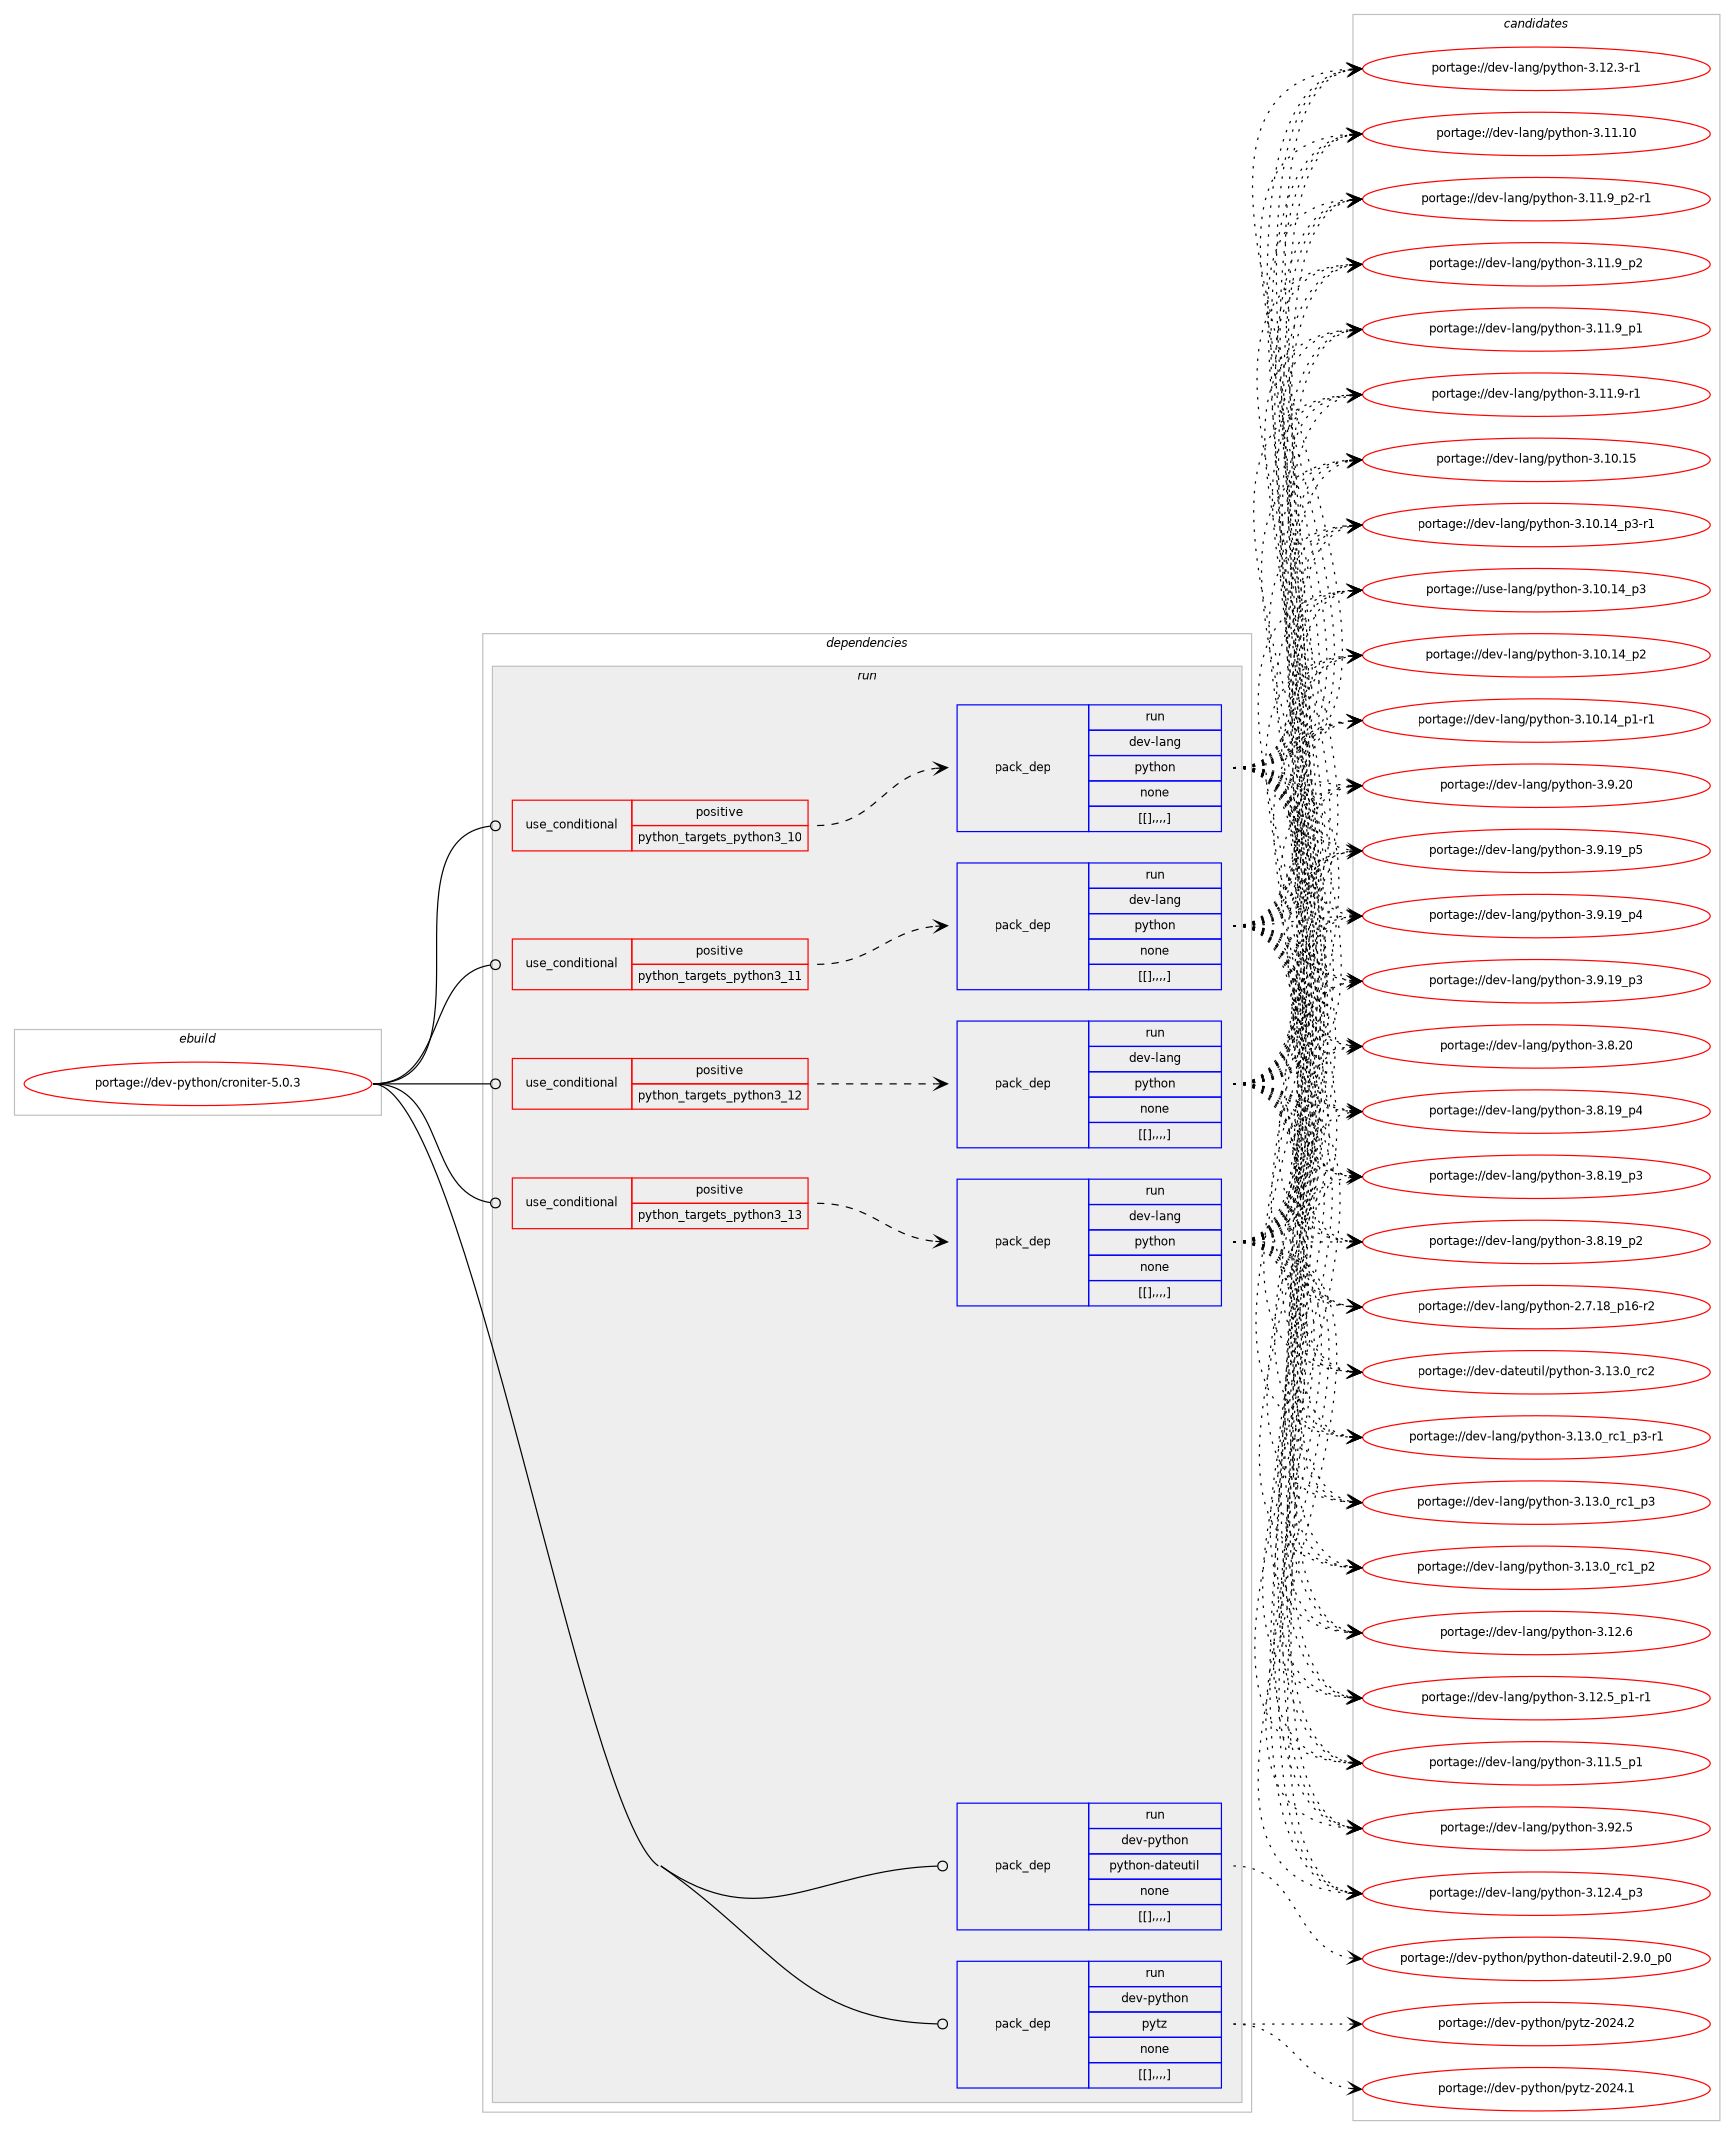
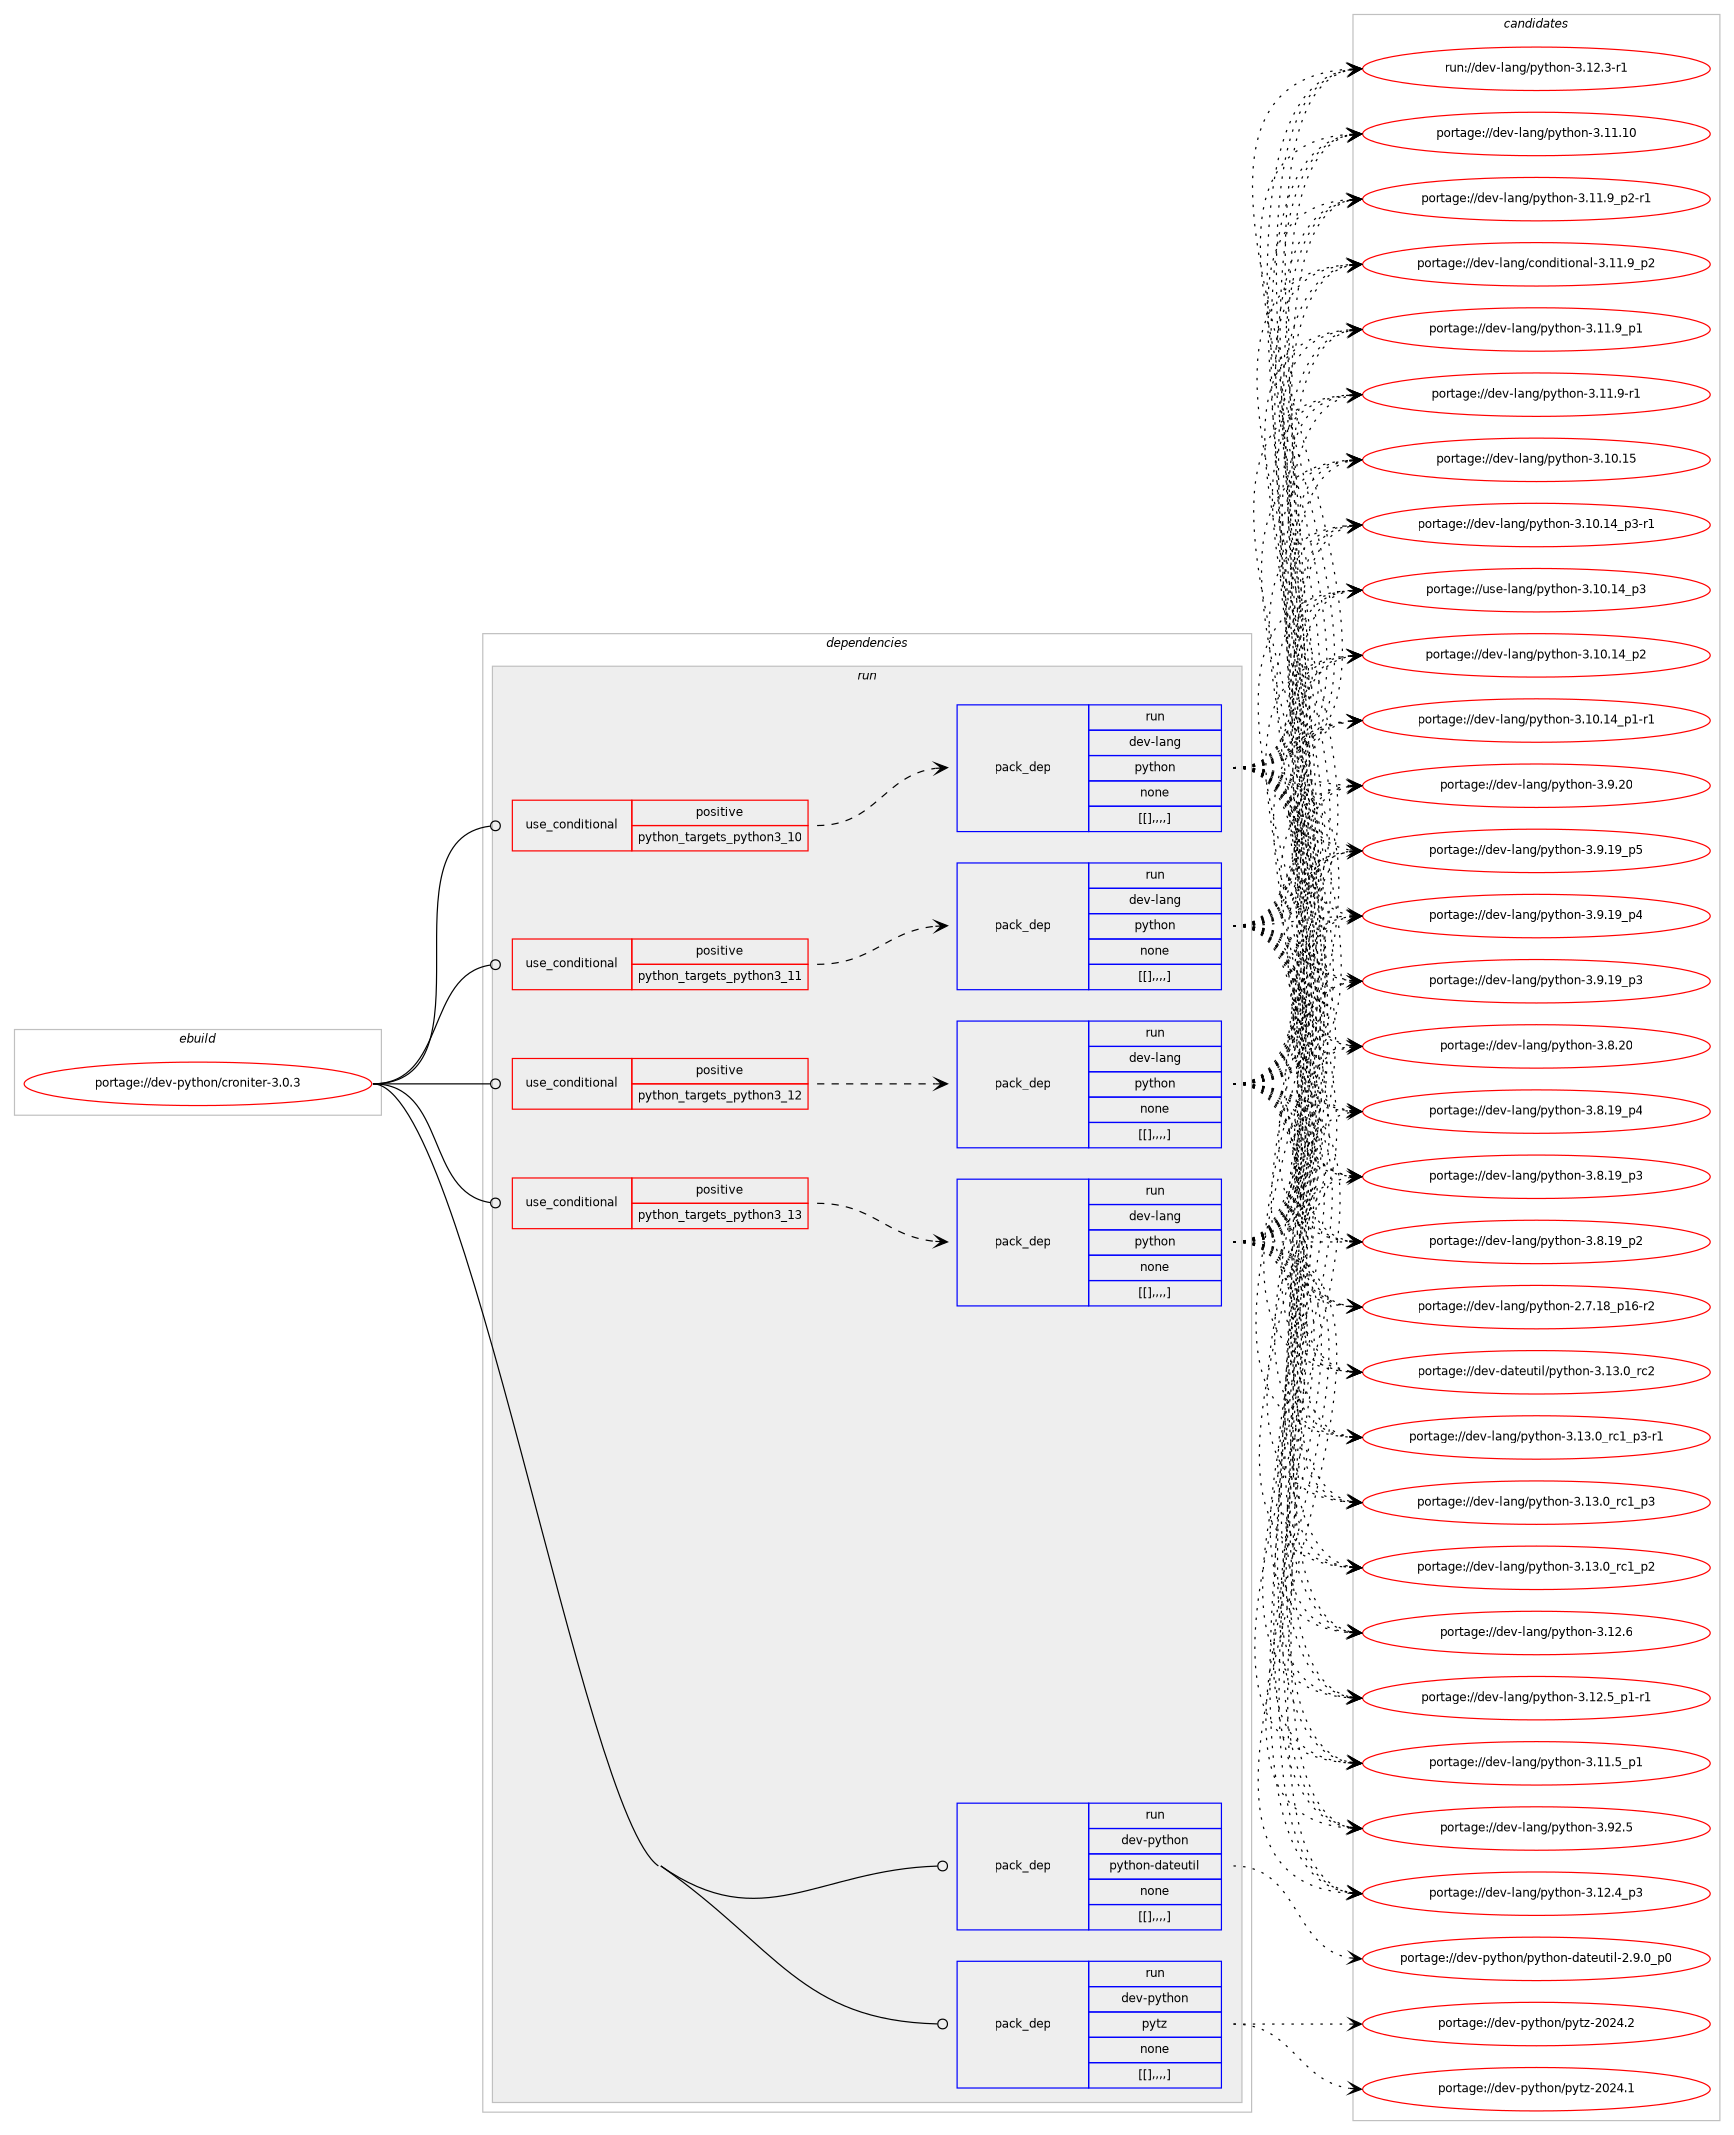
(1536, 69) -> (1536, 69)
(1536, 264) -> (1536, 264)
(198, 1084) -> (198, 1084)
